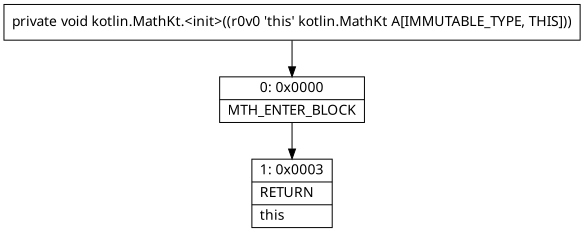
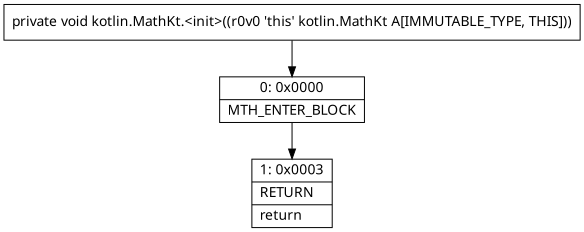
(272, 216) -> (281, 216)
